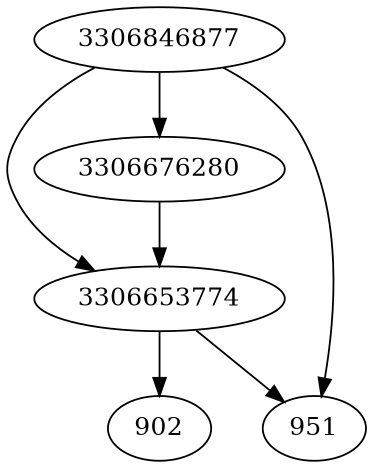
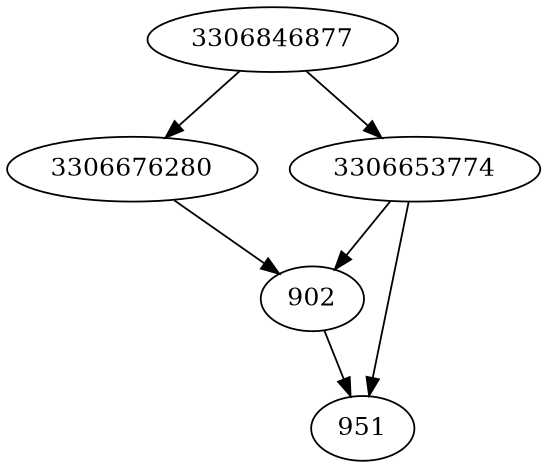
(326, 203) -> (334, 355)
(160, 225) -> (219, 232)
